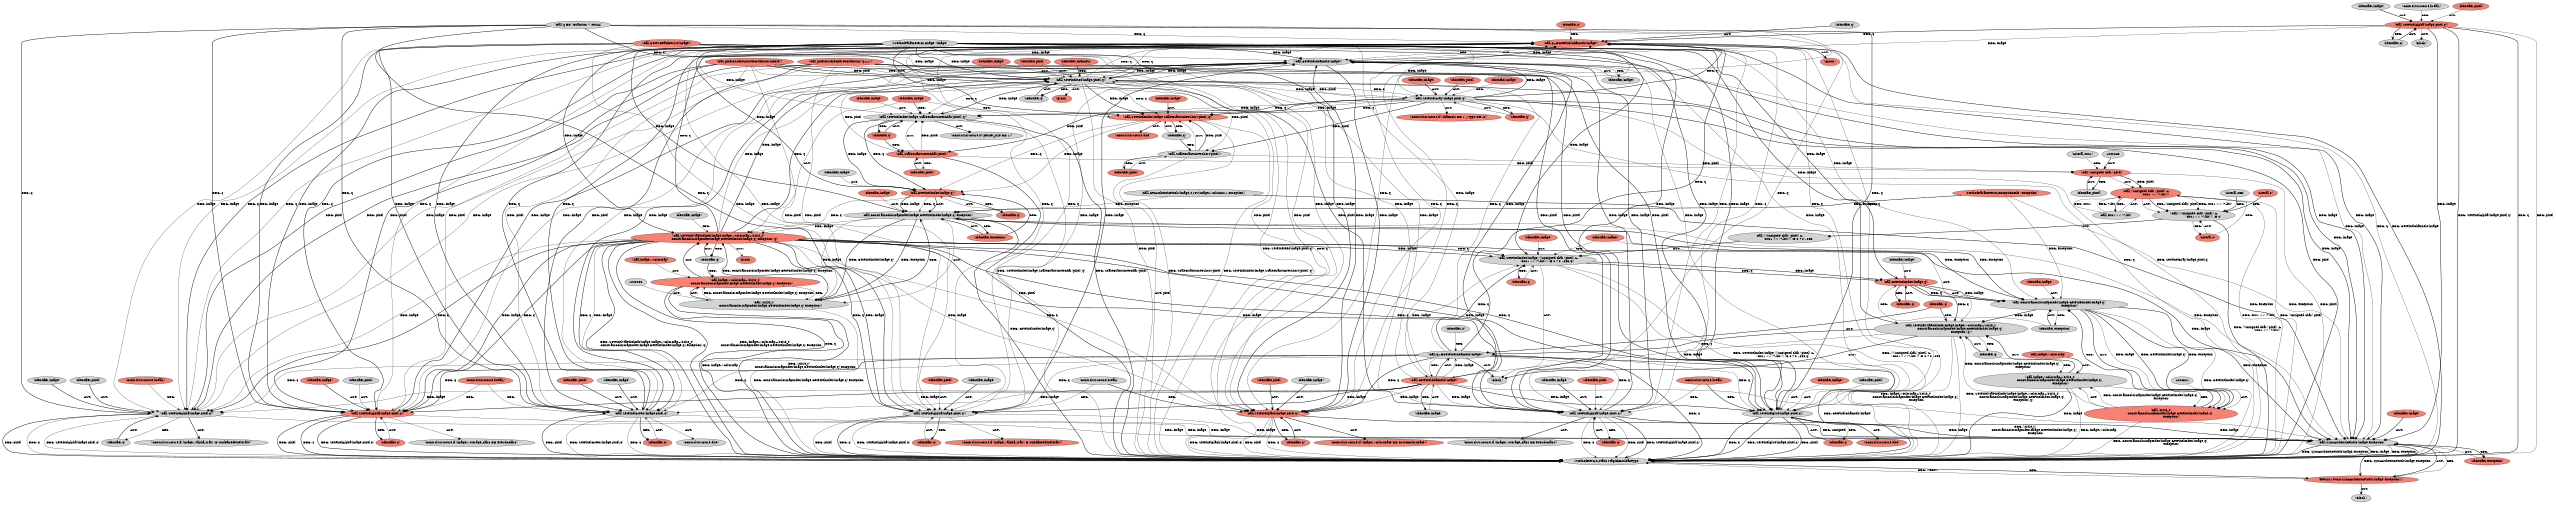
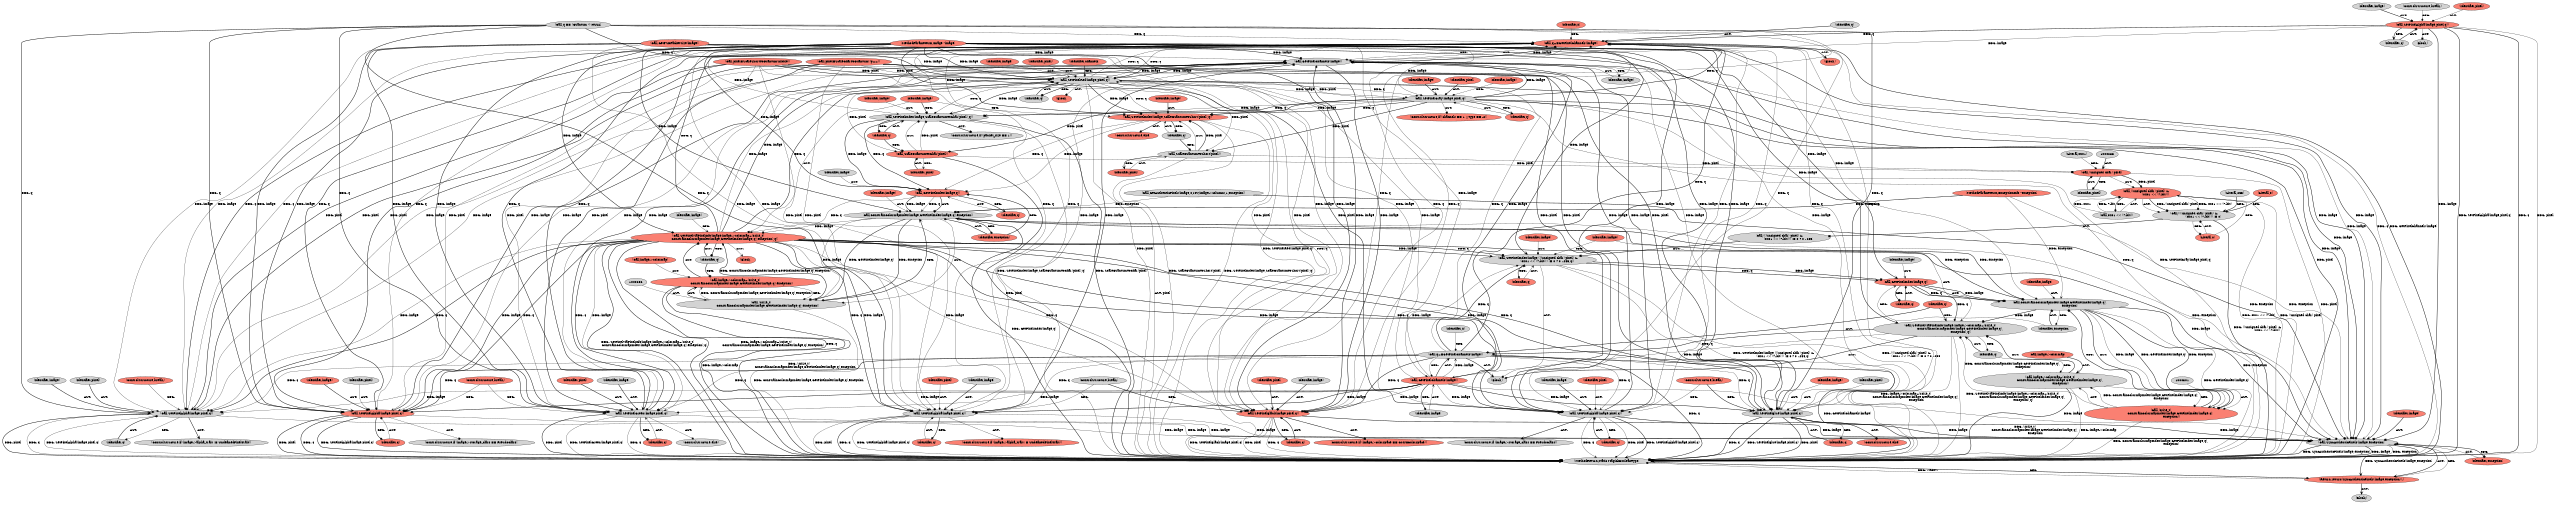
(920, 43) -> (928, 43)
(1834, 430) -> (1832, 430)
